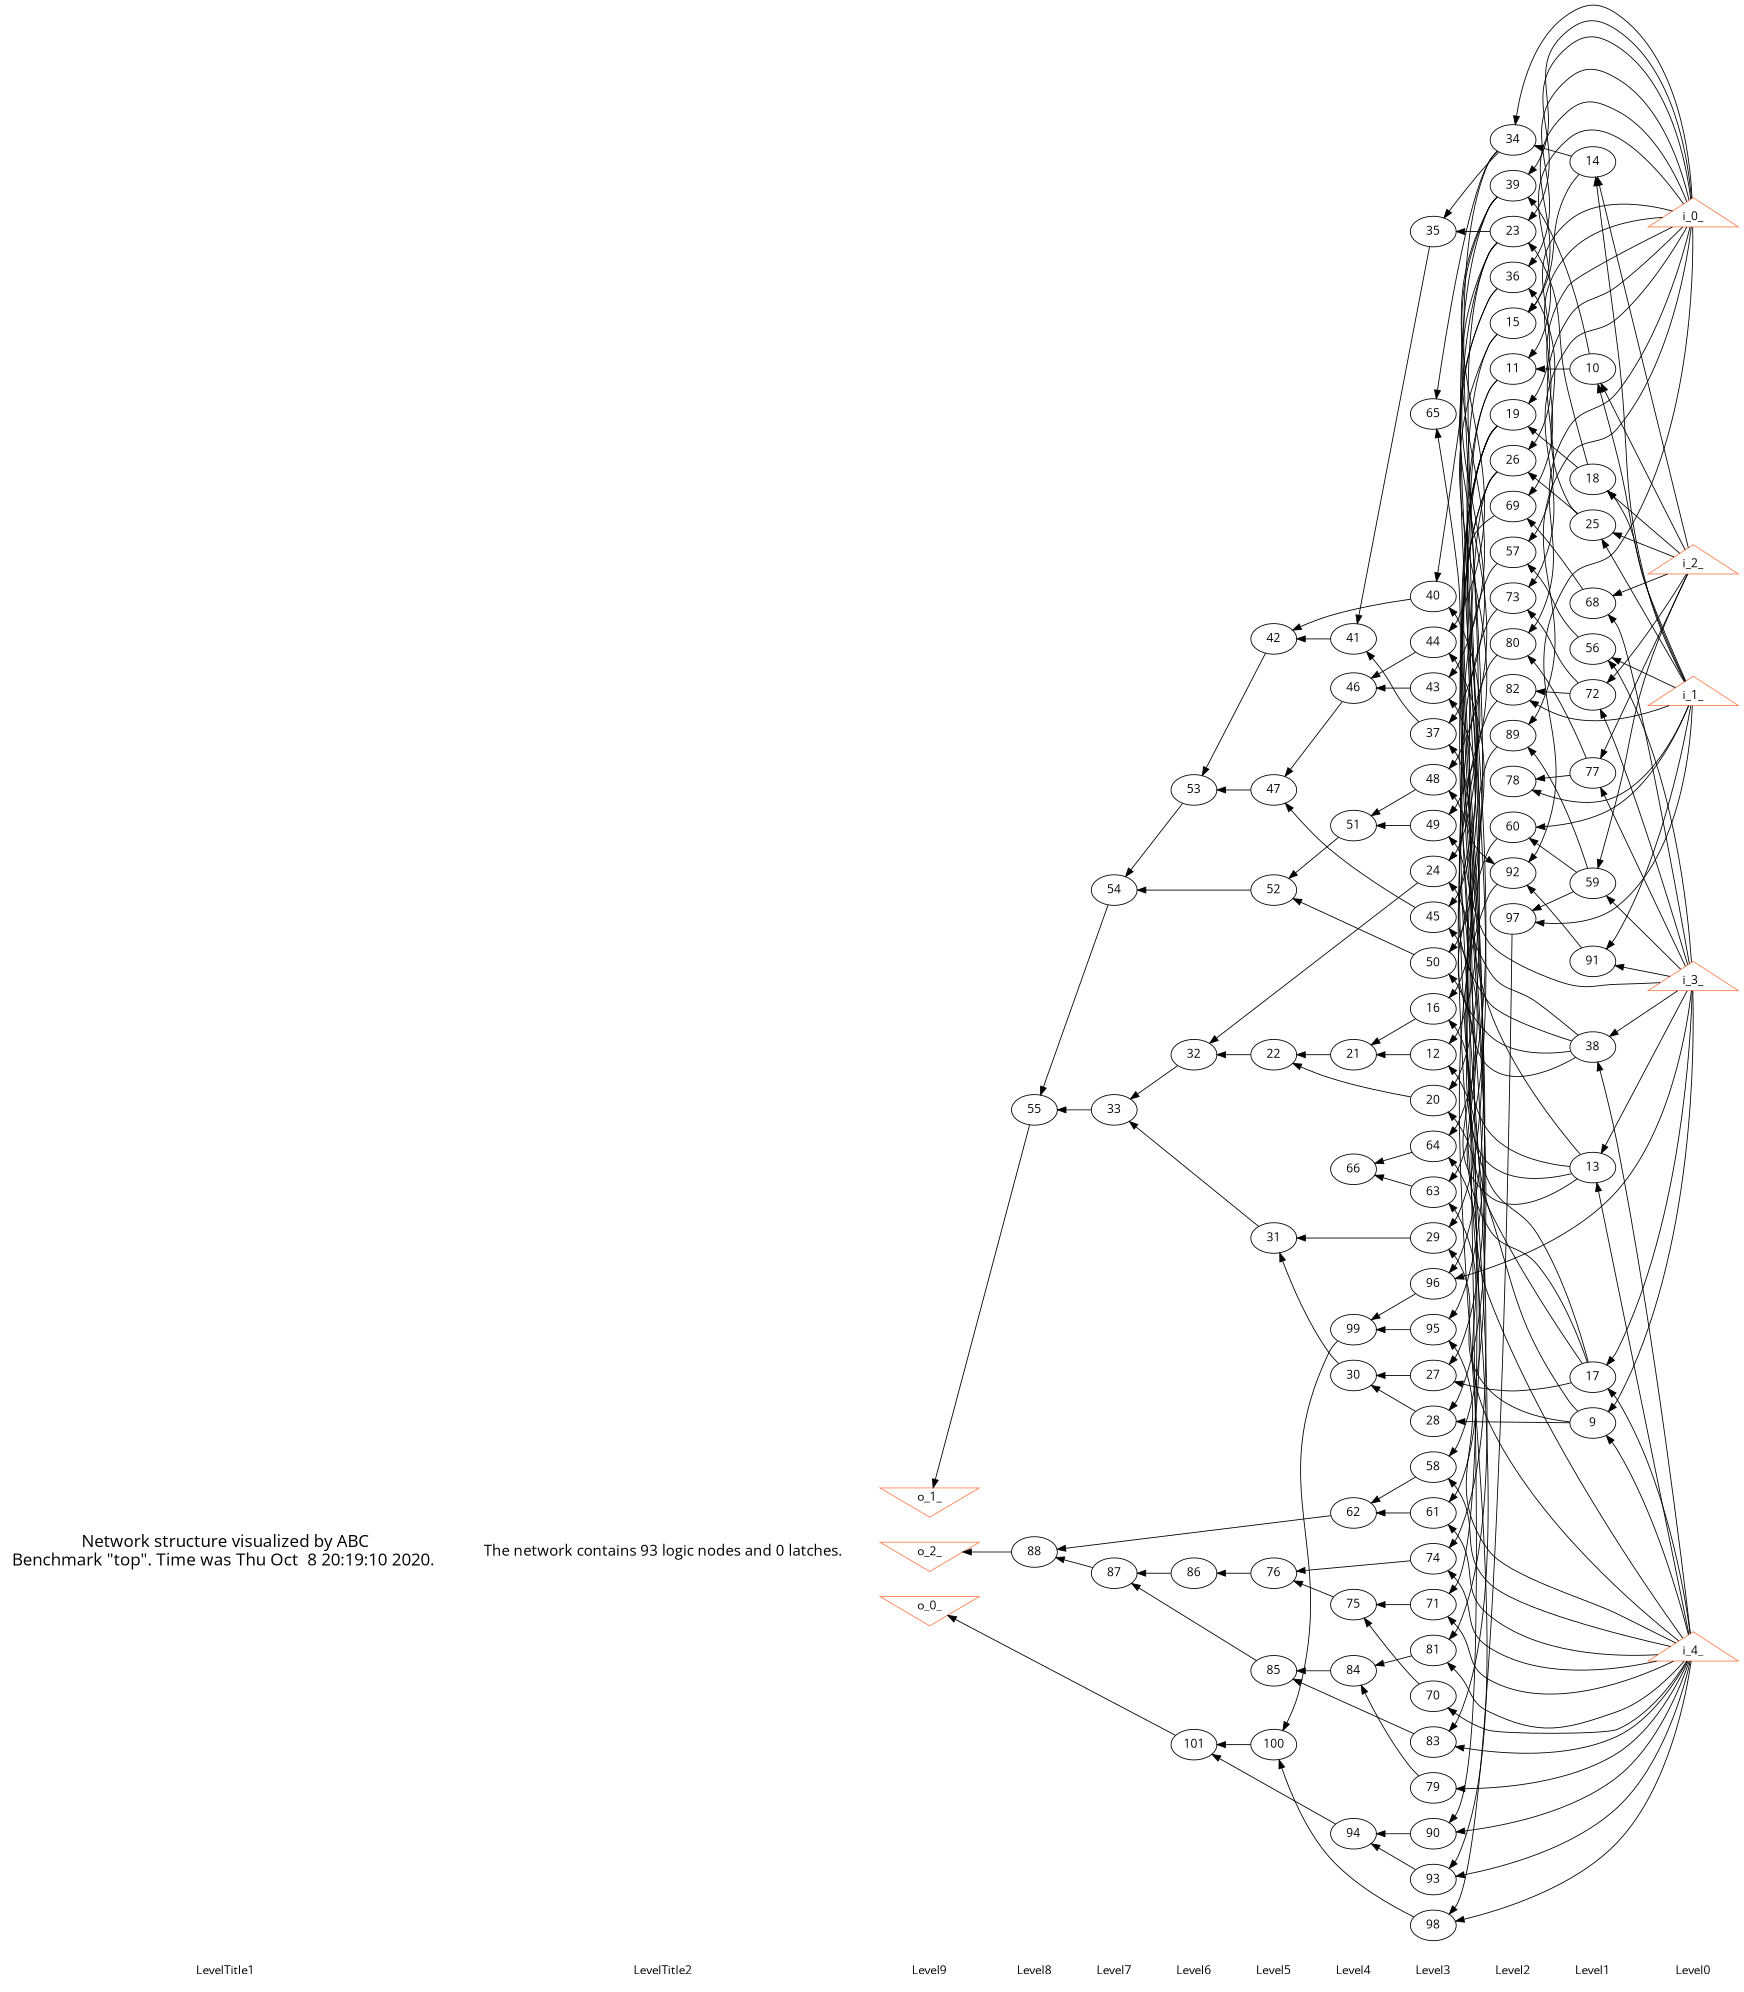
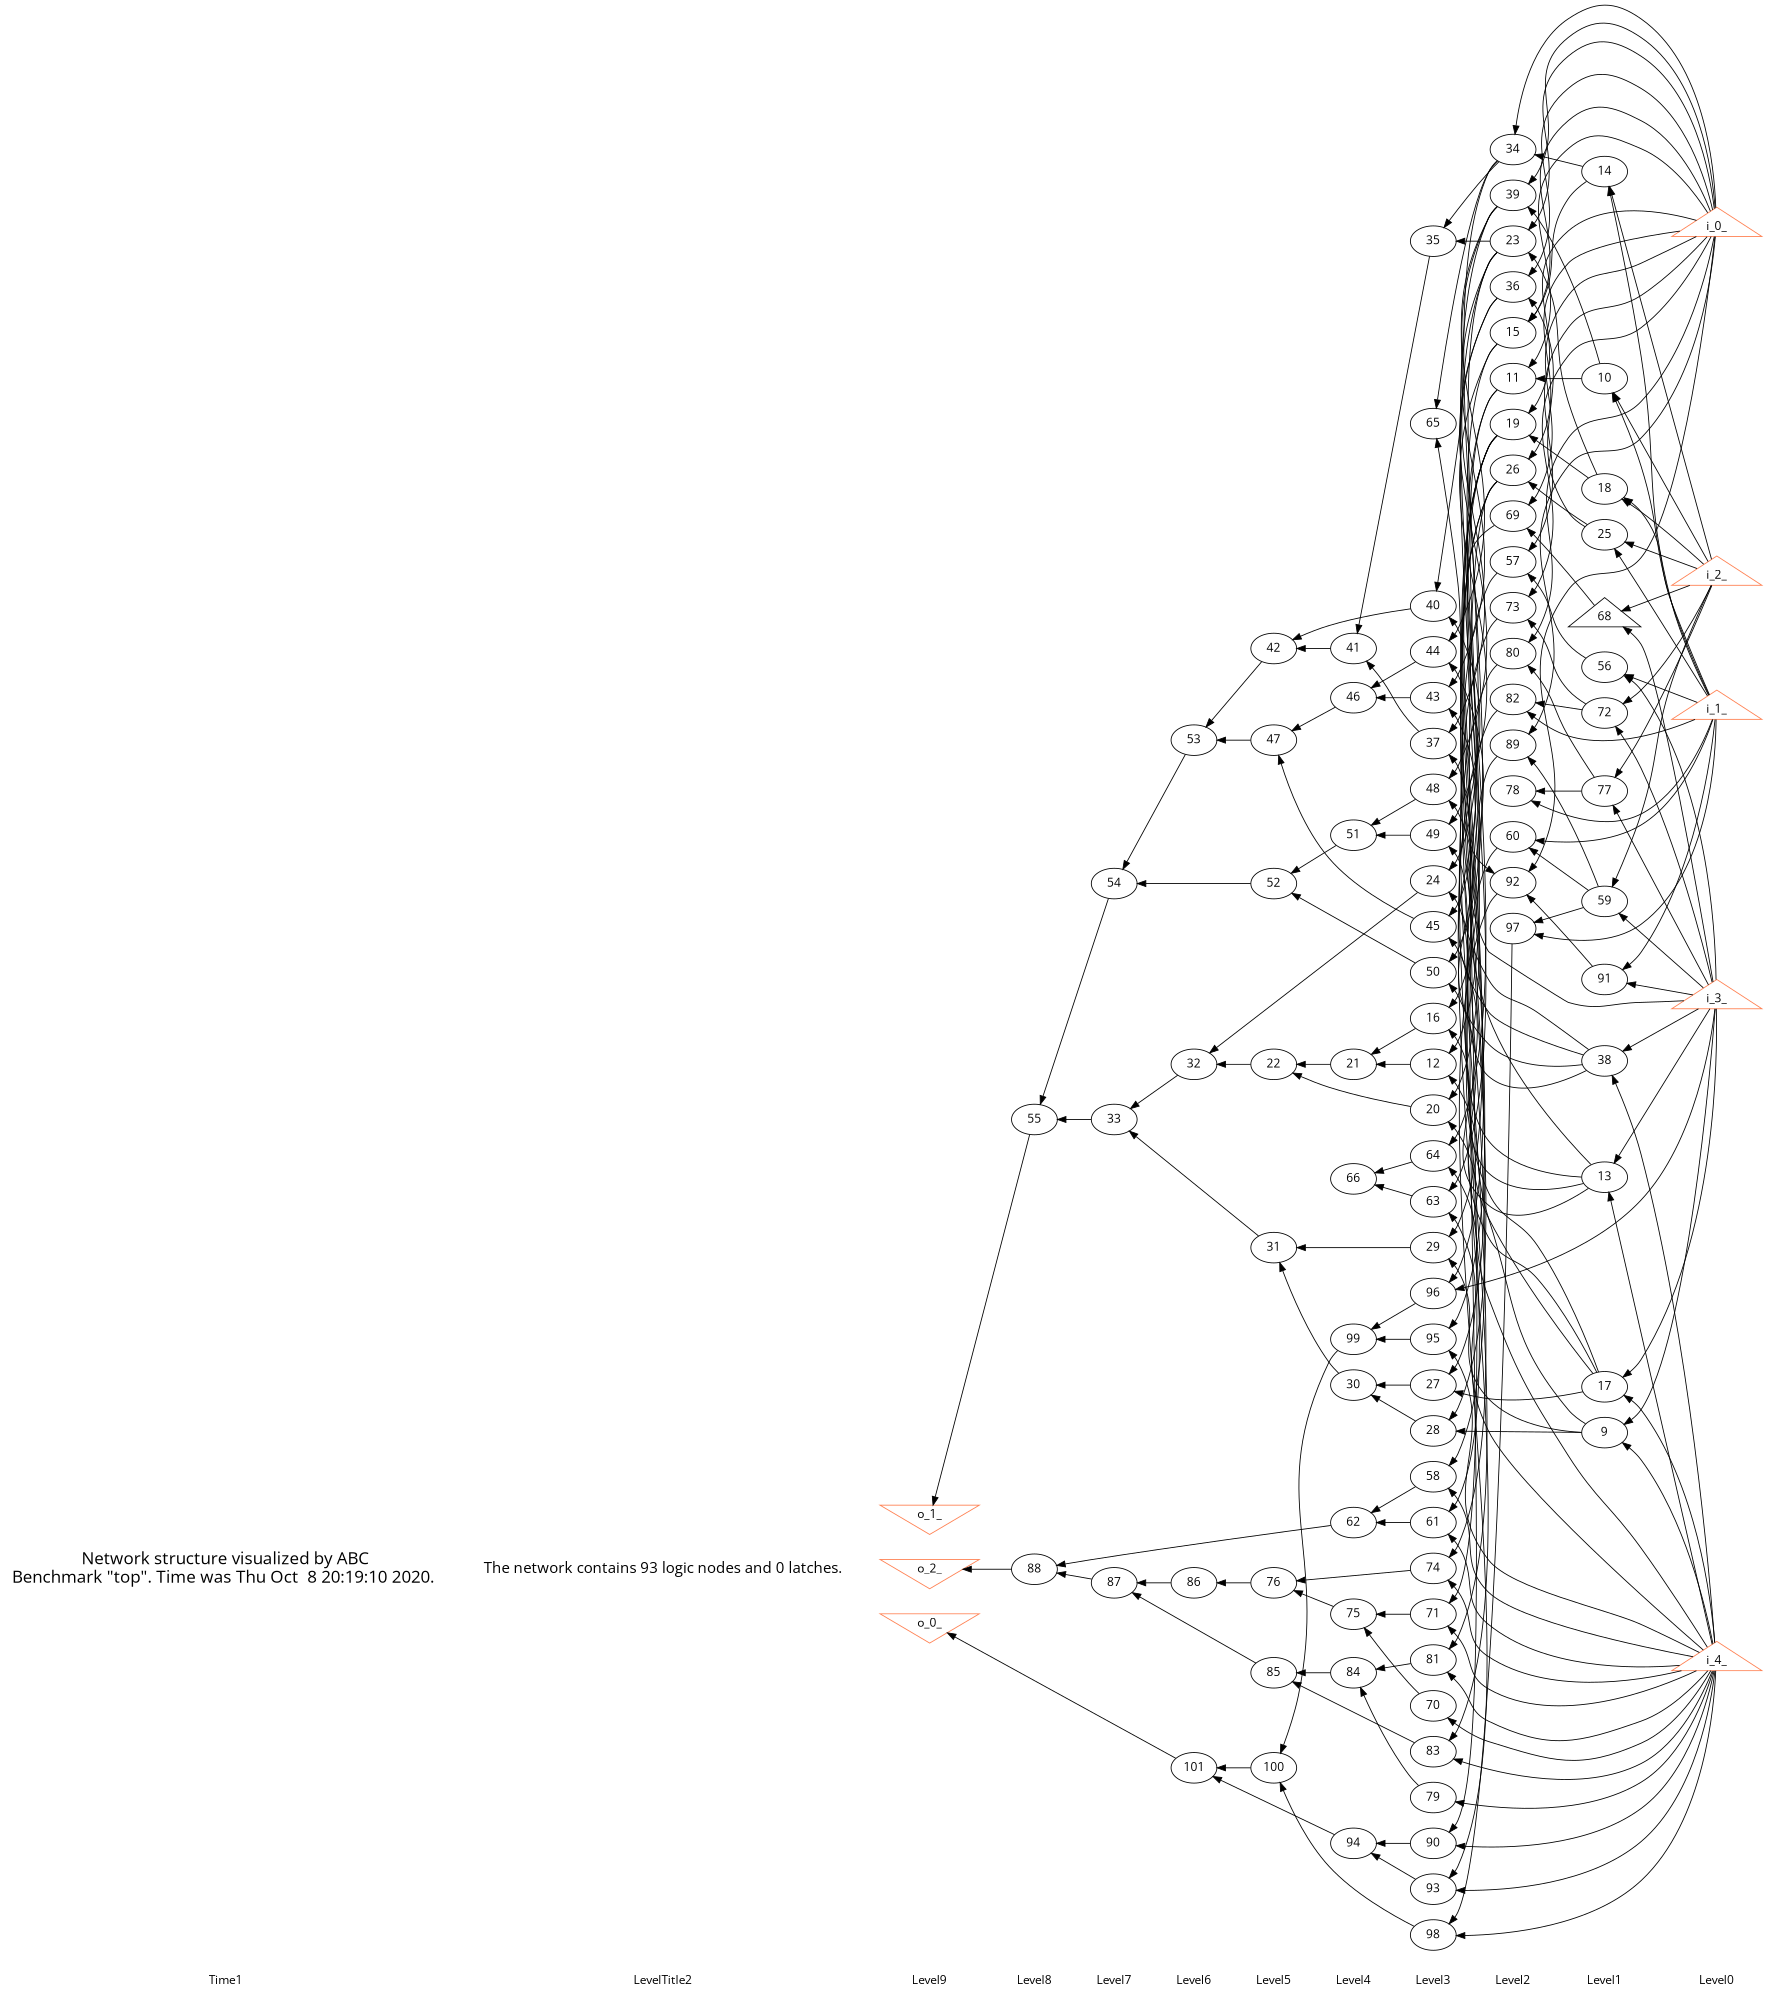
(1593, 603) -> (1605, 617)
(226, 1971) -> (226, 1981)
